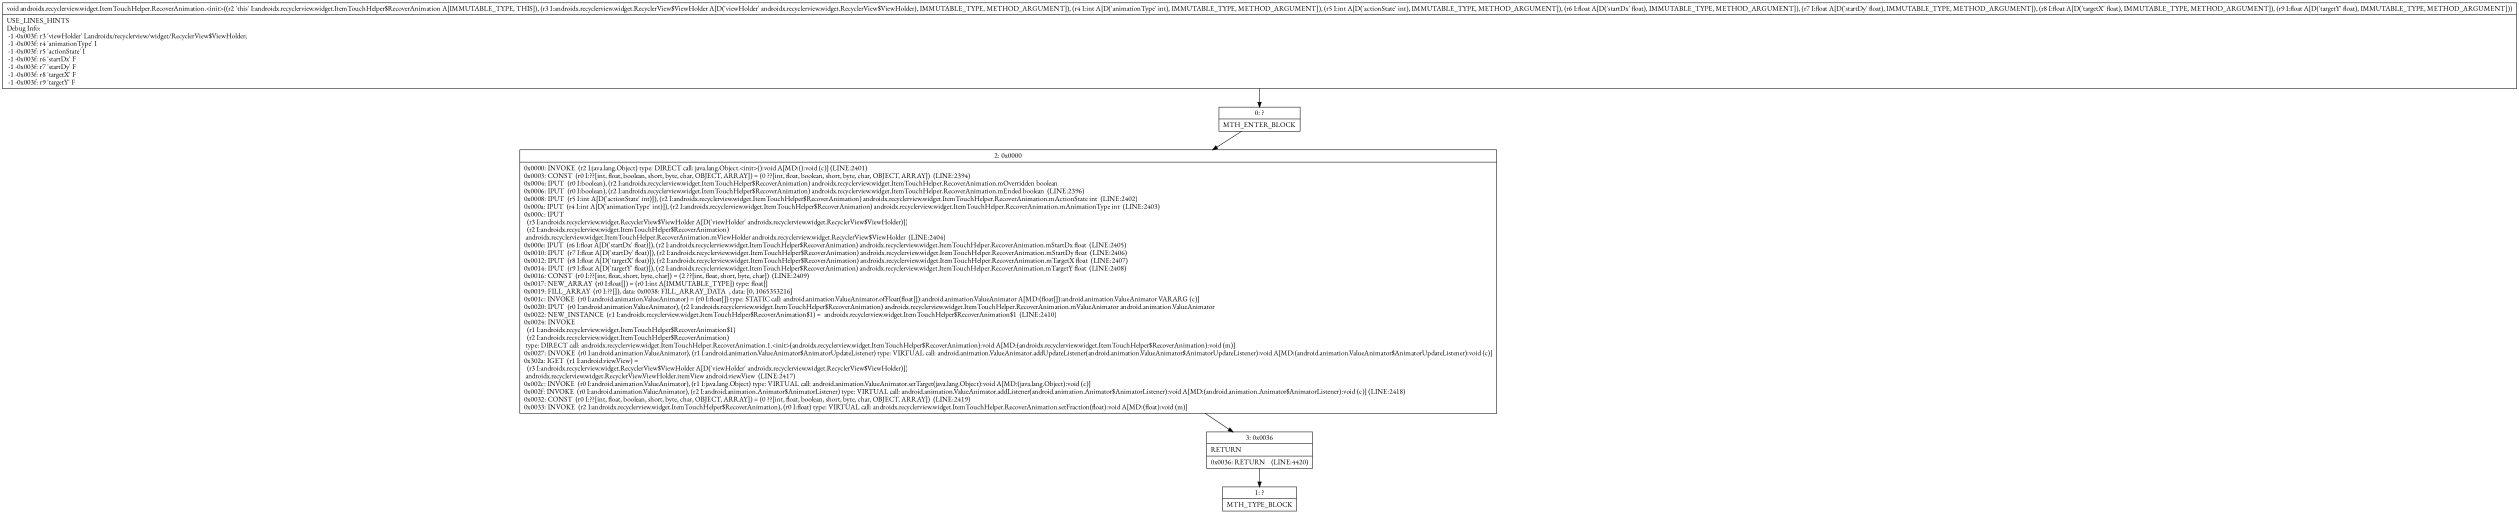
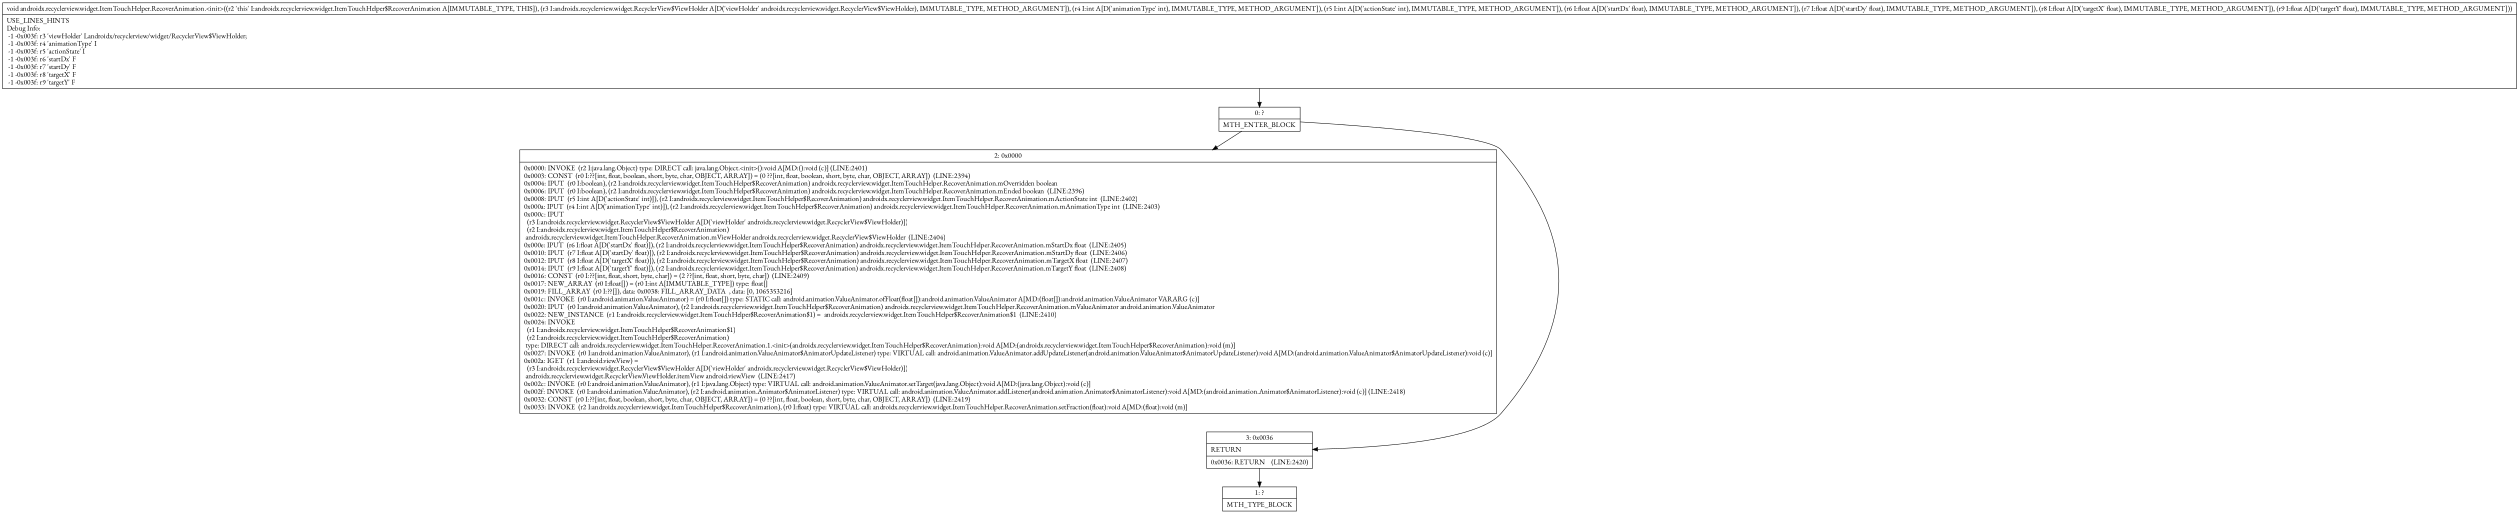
(582, 361) -> (582, 361)
(1217, 421) -> (1558, 274)
(1260, 462) -> (1260, 462)
